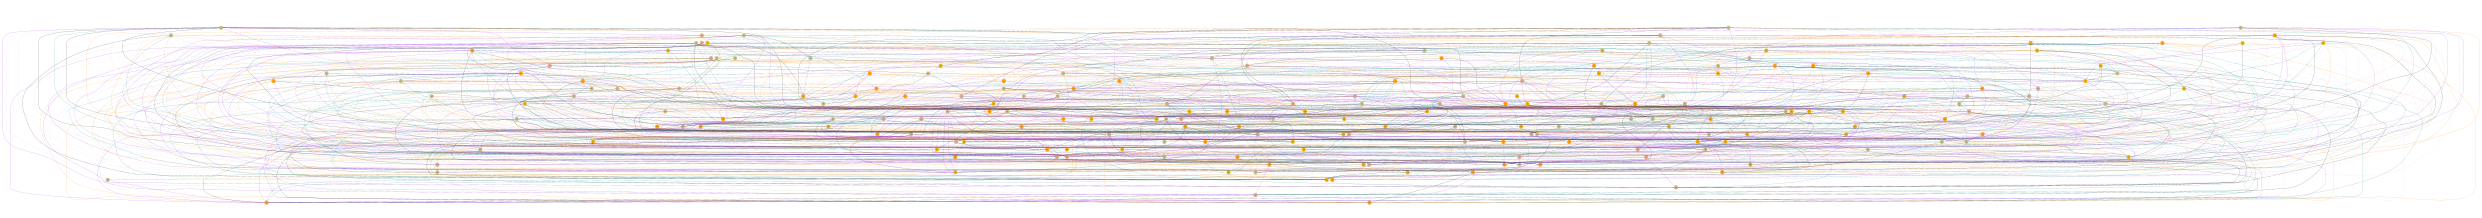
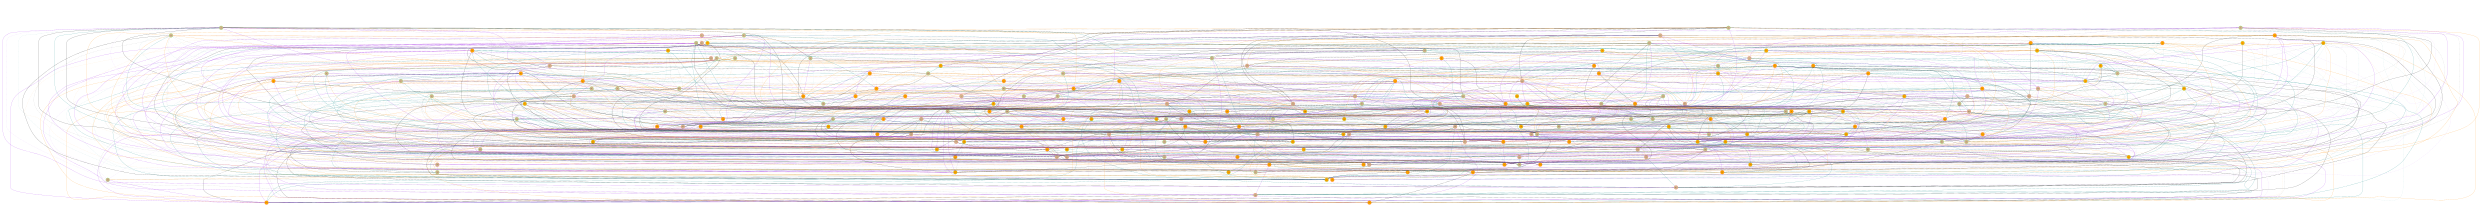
(884, 119) -> (884, 119)
